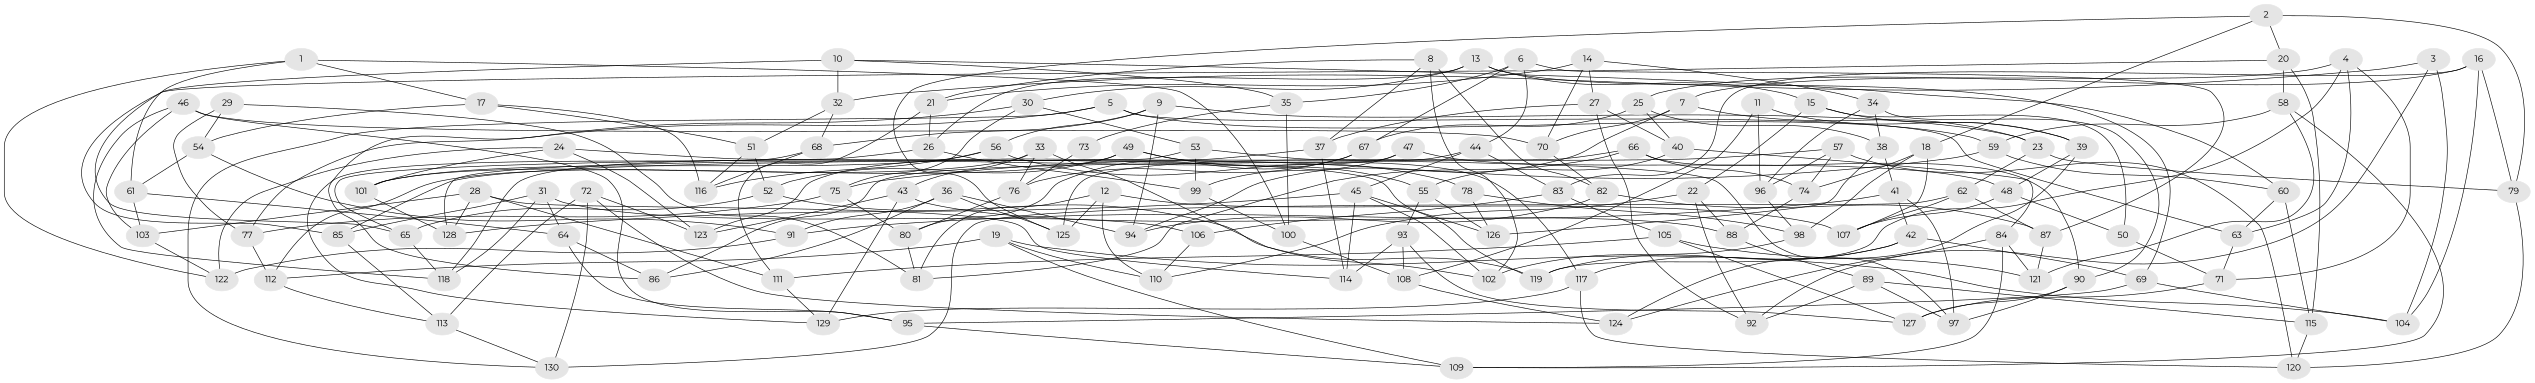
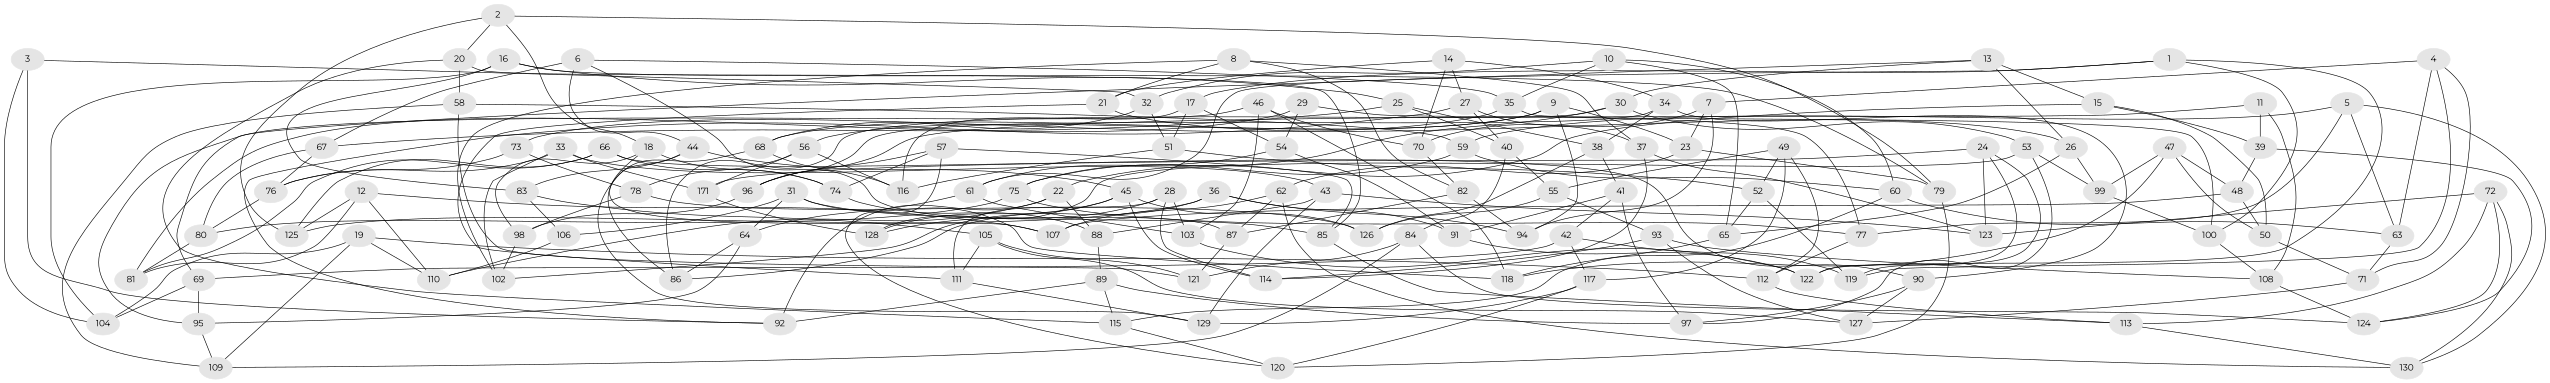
none -> (570, 170)
none -> (2203, 191)
(361, 192) -> (703, 192)
